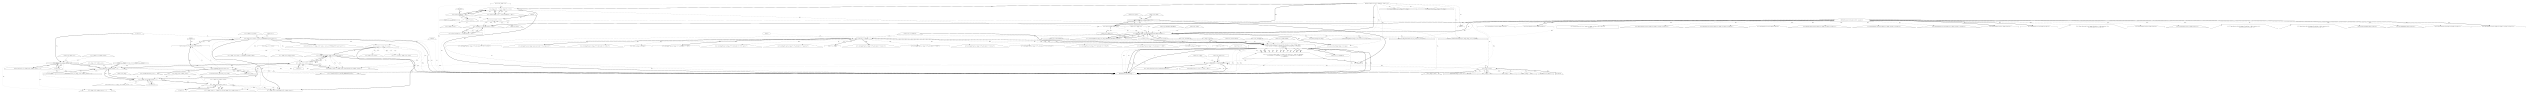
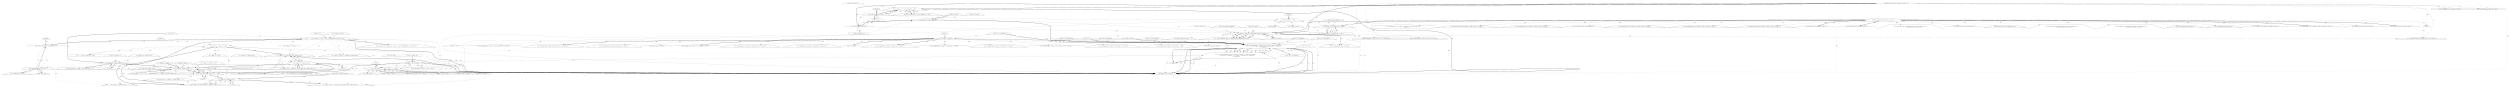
(1526, 70) -> (376, 66)
(220, 71) -> (173, 71)
